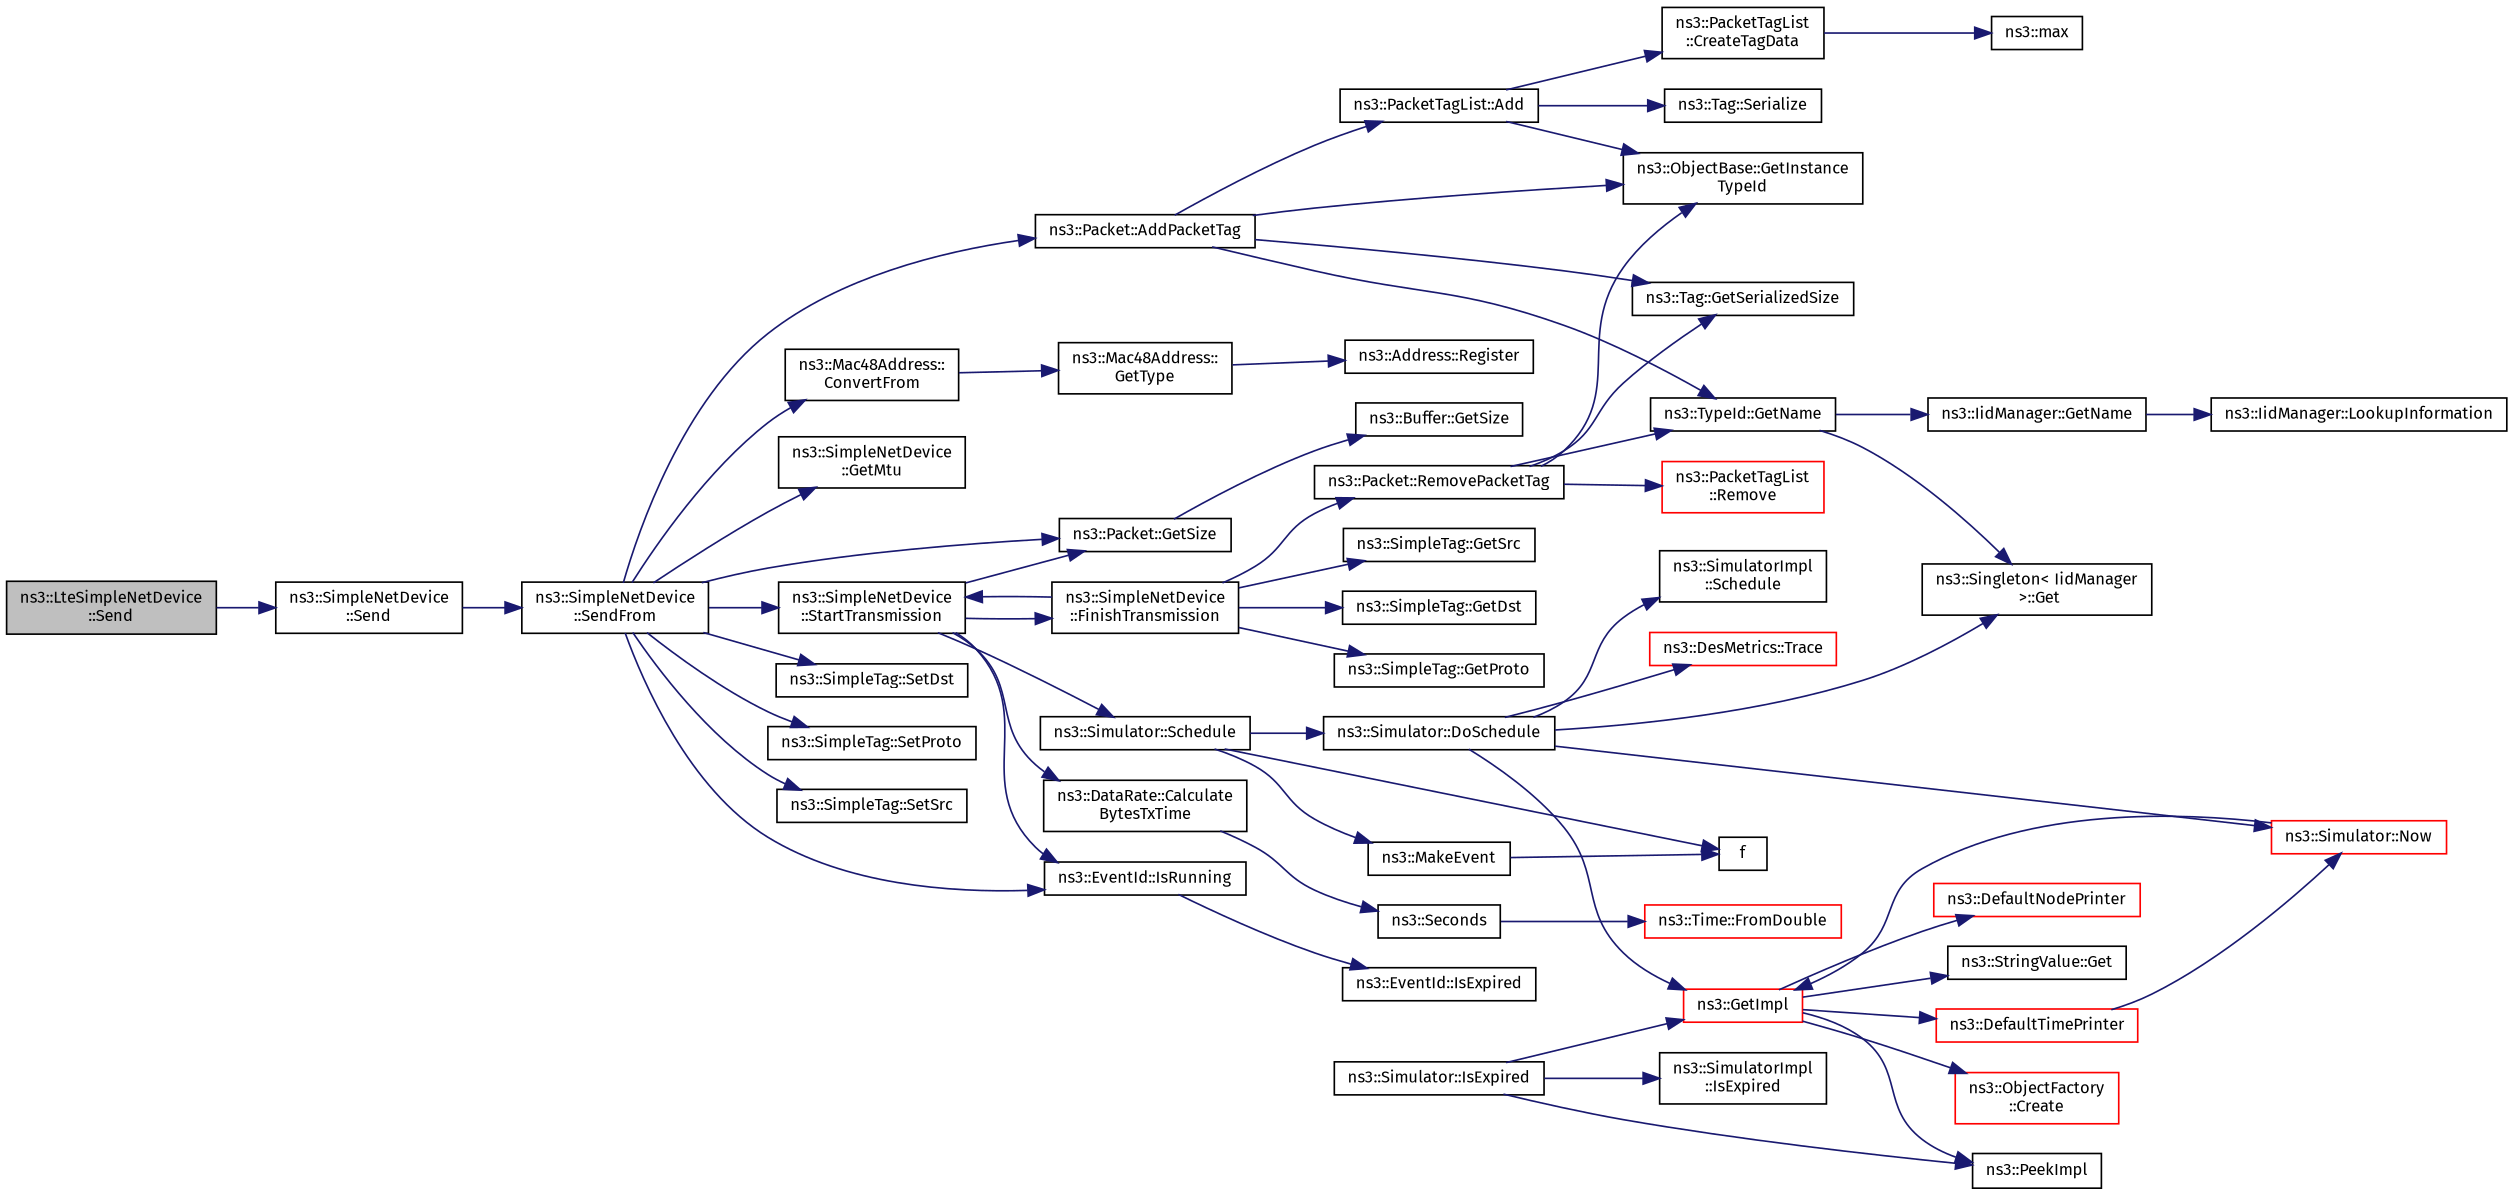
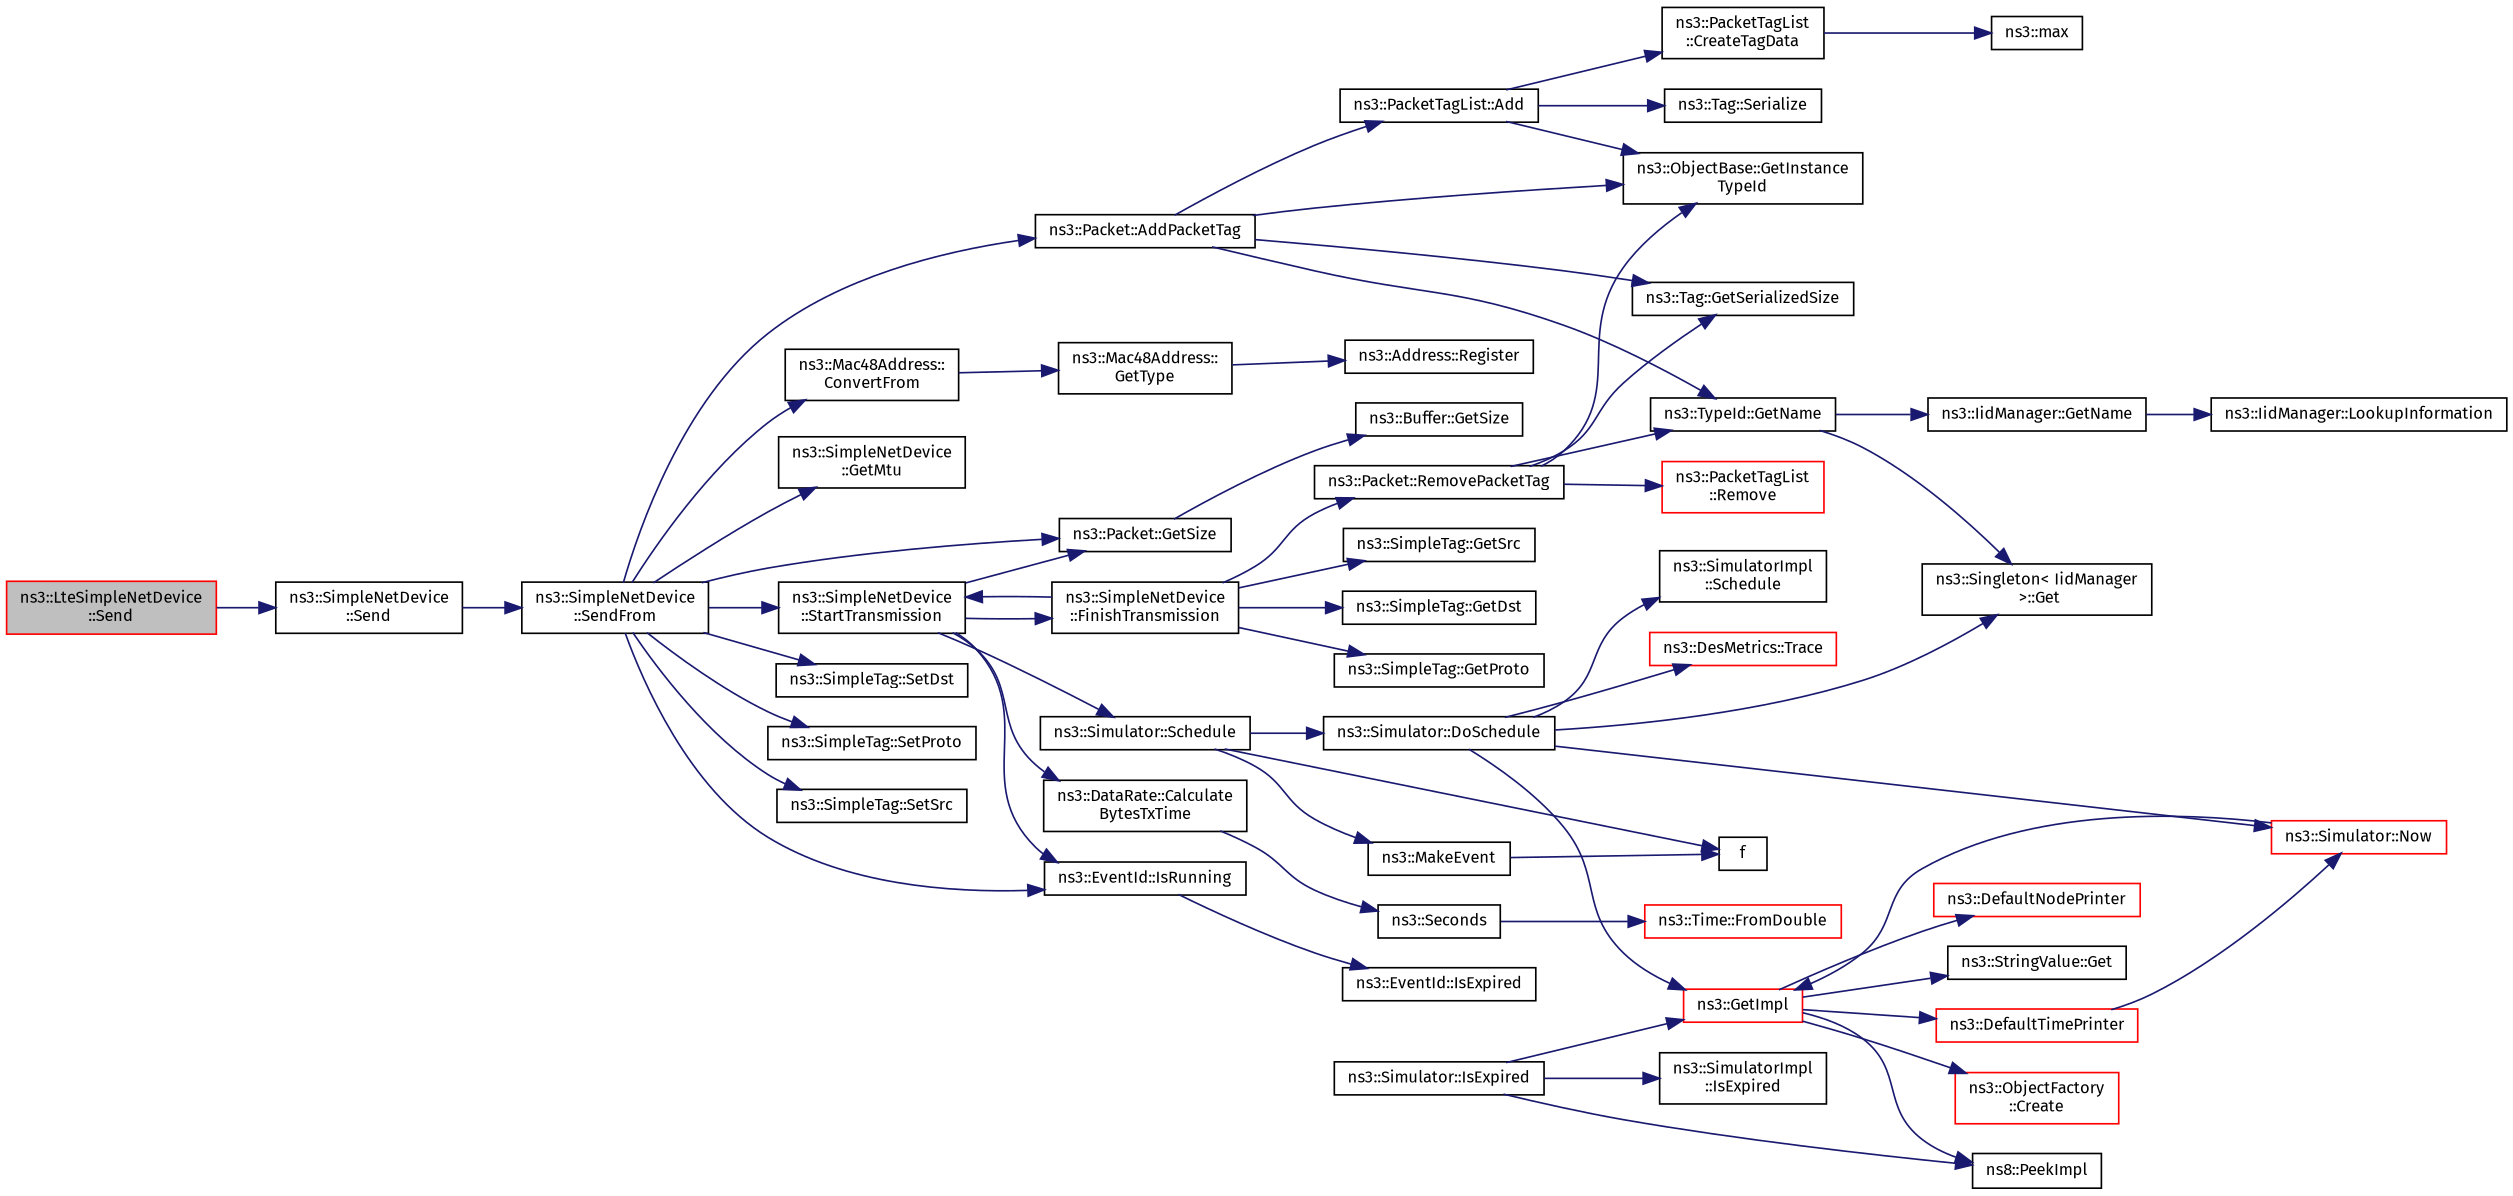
(111, 608) -> (111, 608)
(2037, 1171) -> (2037, 1171)
